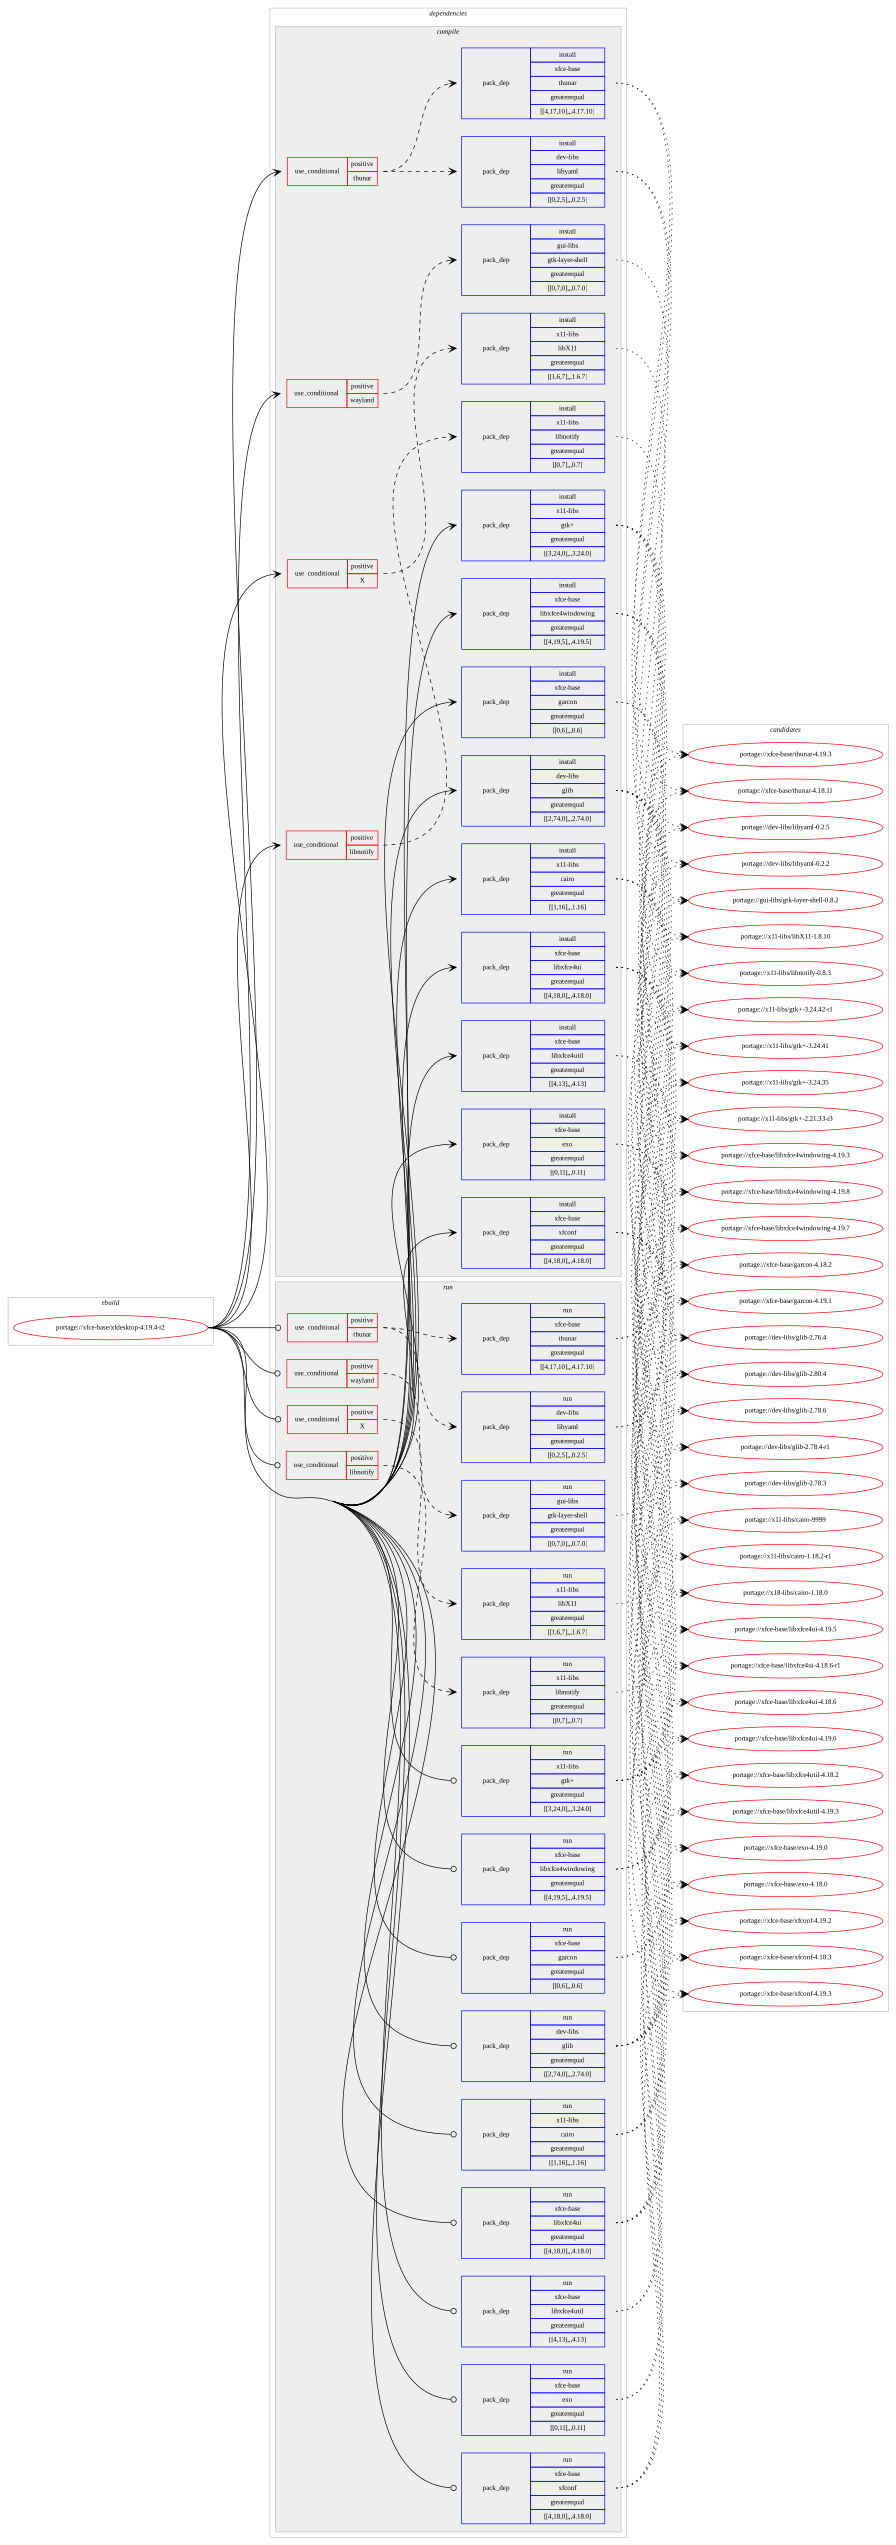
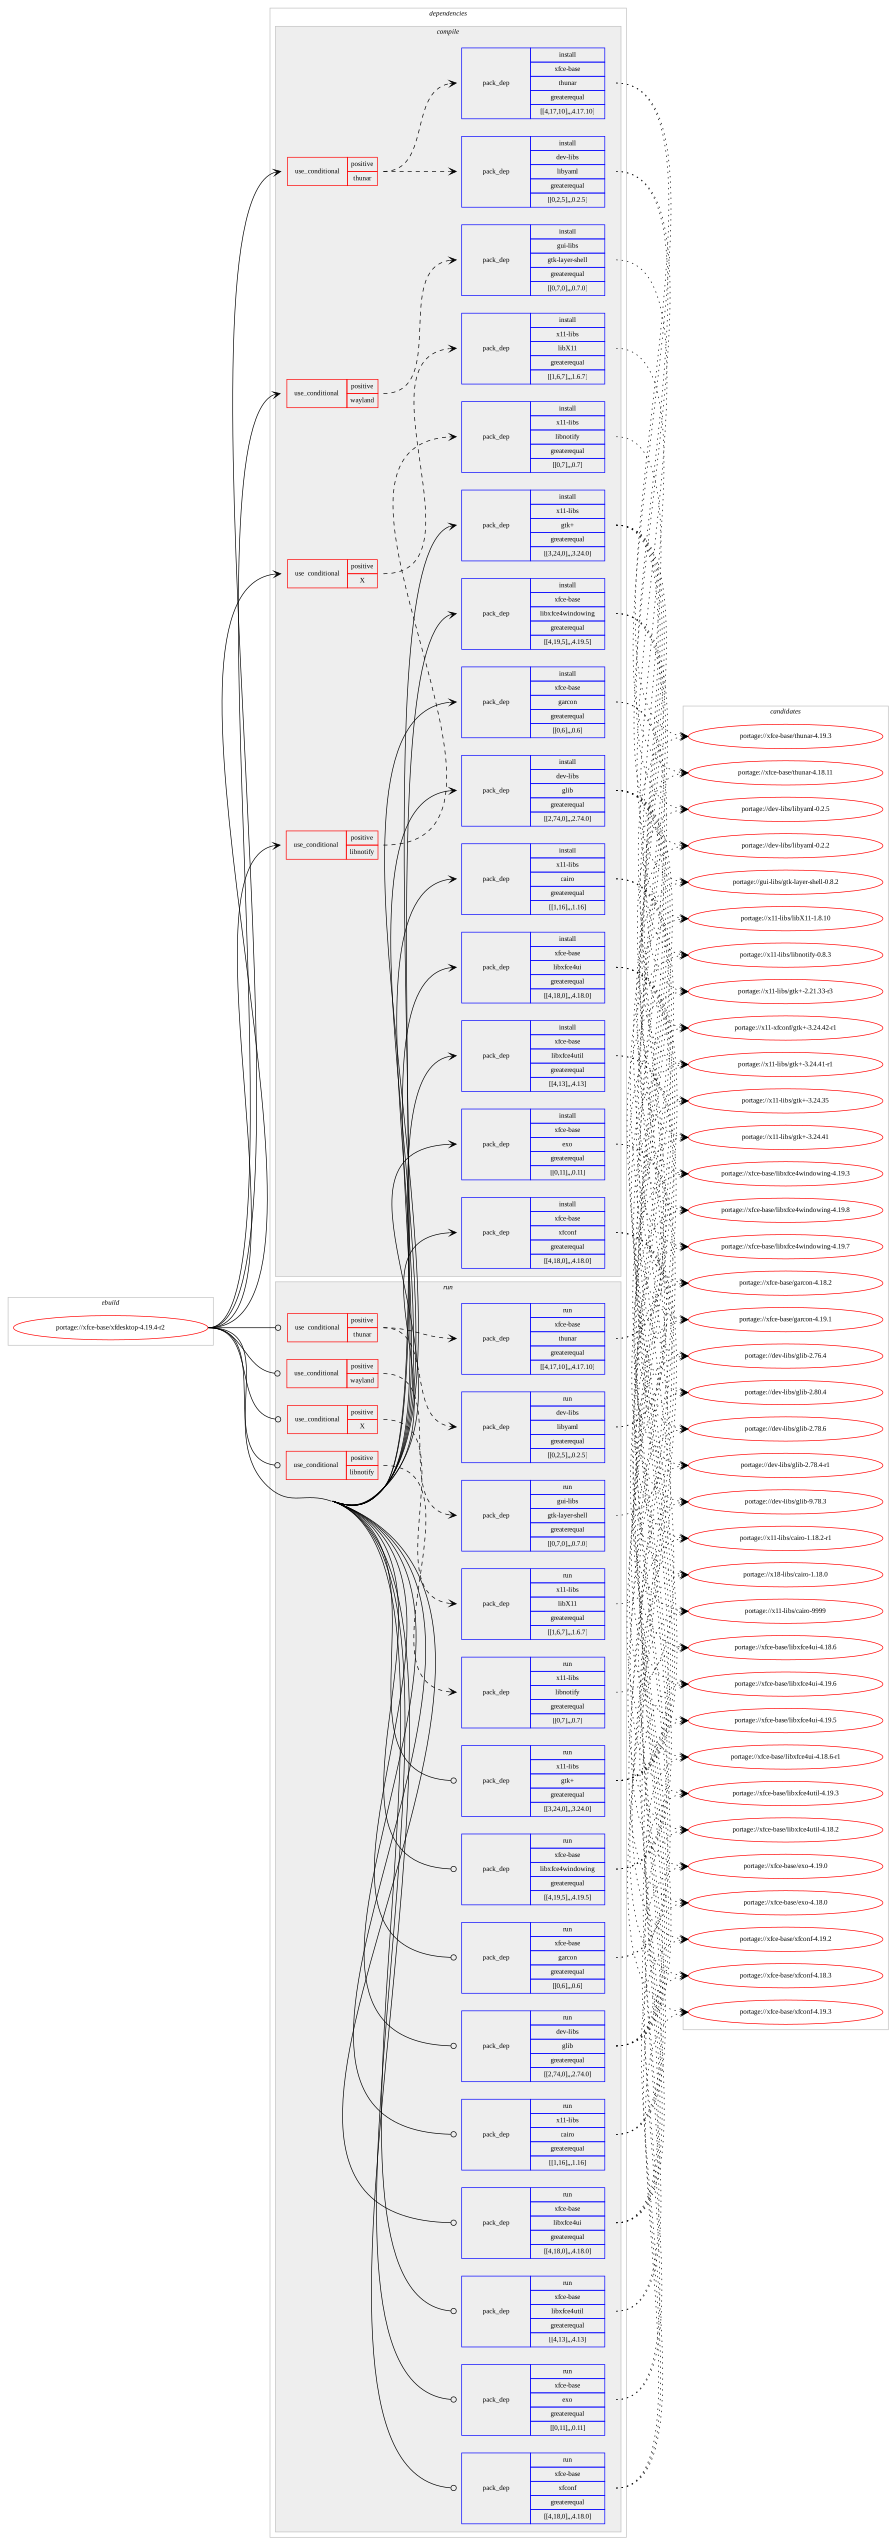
(786, 1010) -> (786, 1028)
none -> (786, 1064)
(786, 1484) -> (786, 1502)
